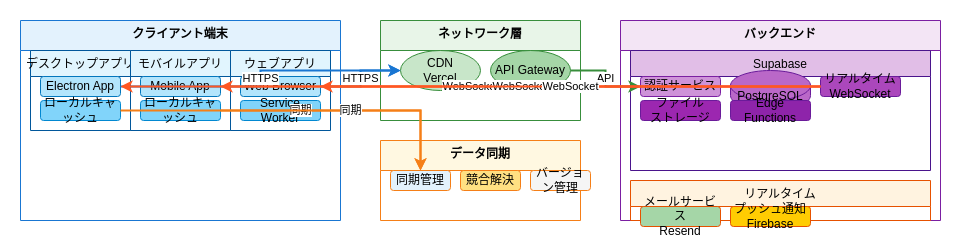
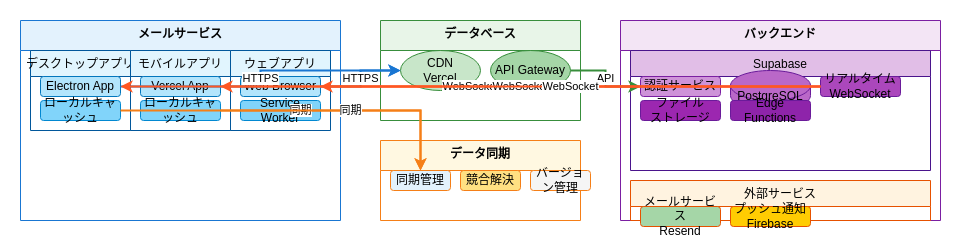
(180, 34) -> (180, 34)
(480, 34) -> (480, 34)
(181, 87) -> (181, 87)
(780, 194) -> (780, 194)
